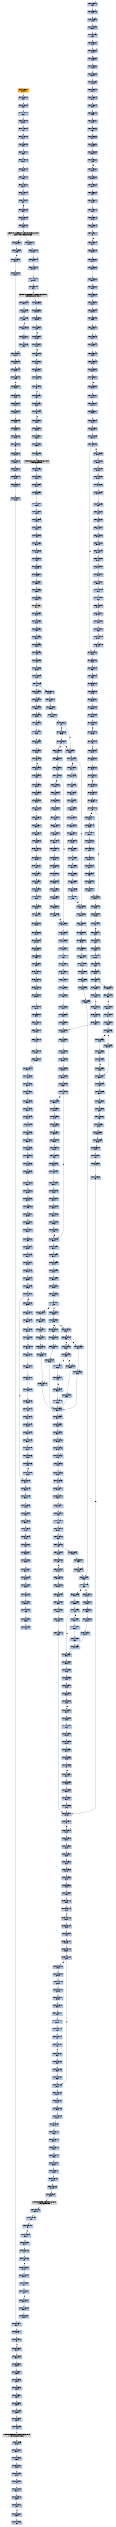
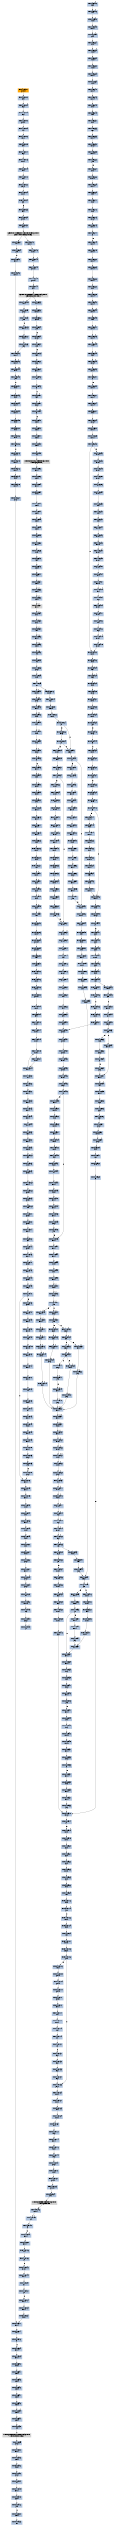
(28, 1072) -> (29, 1060)
